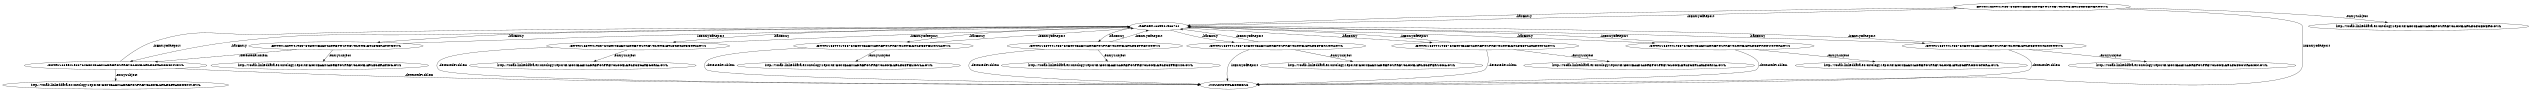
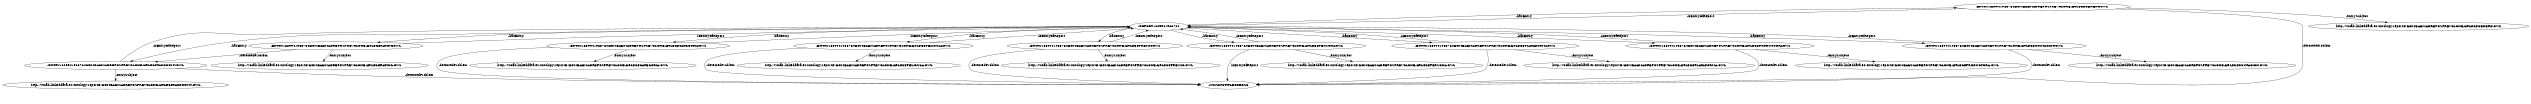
(2316, 46) -> (2316, 46)
